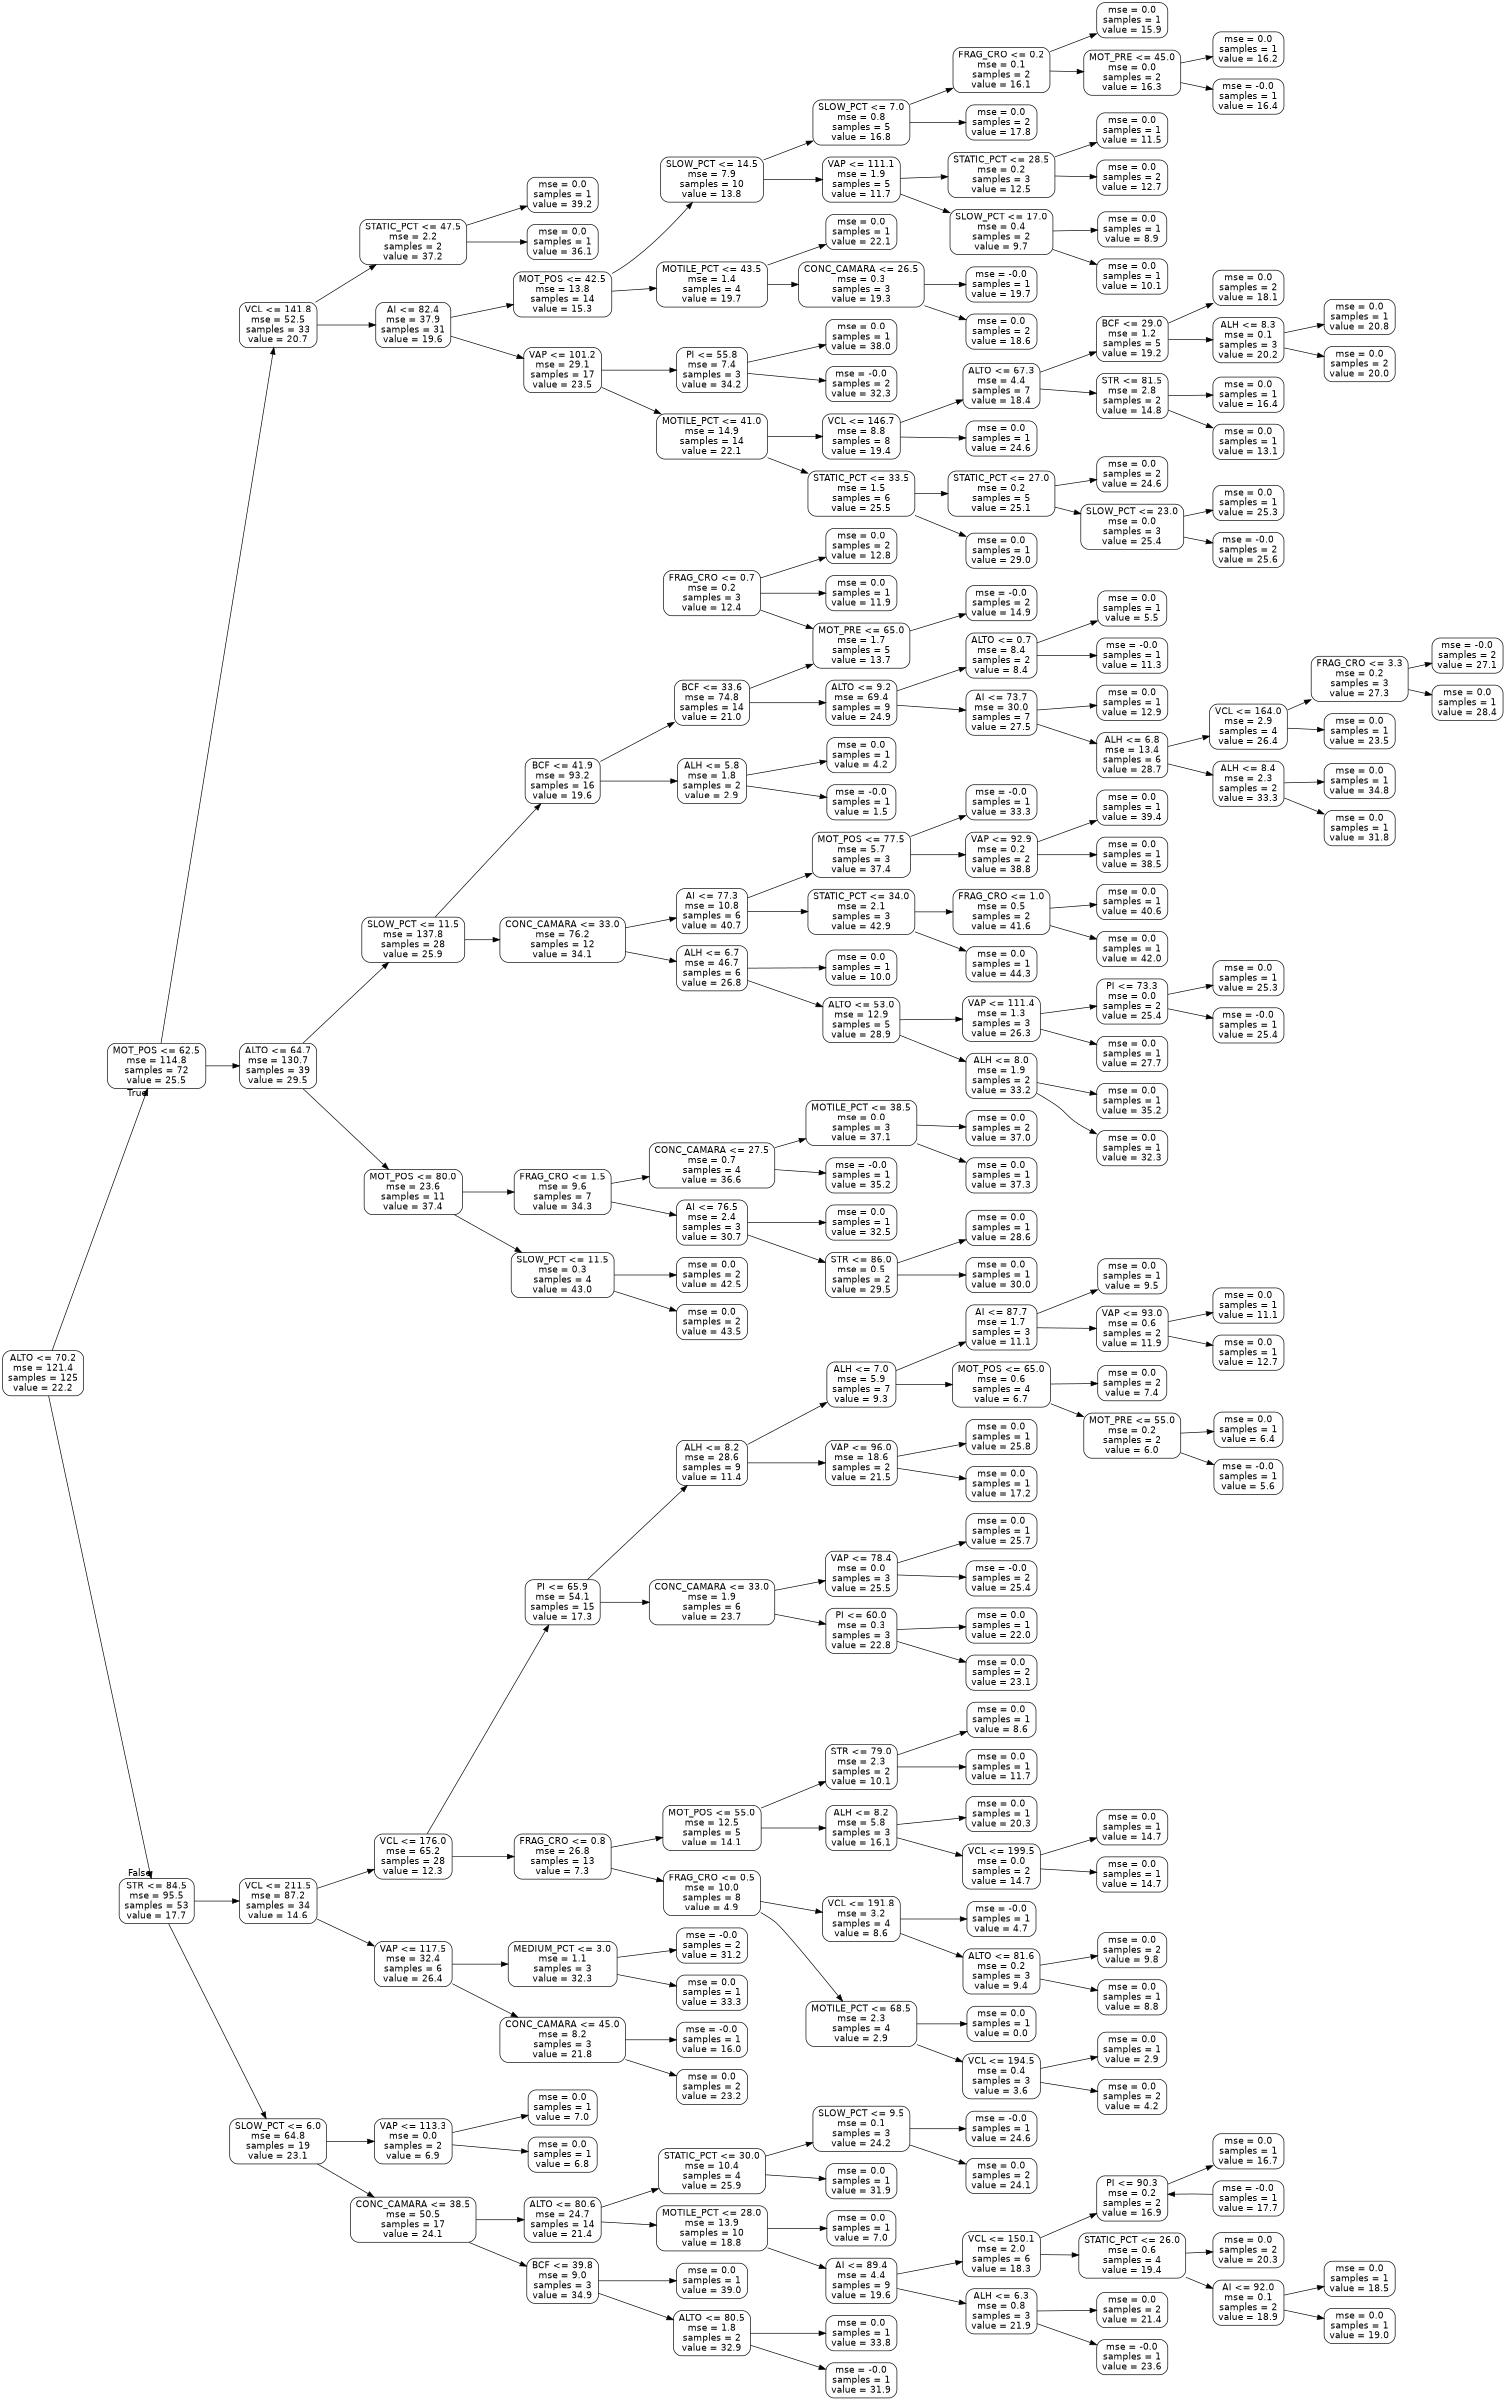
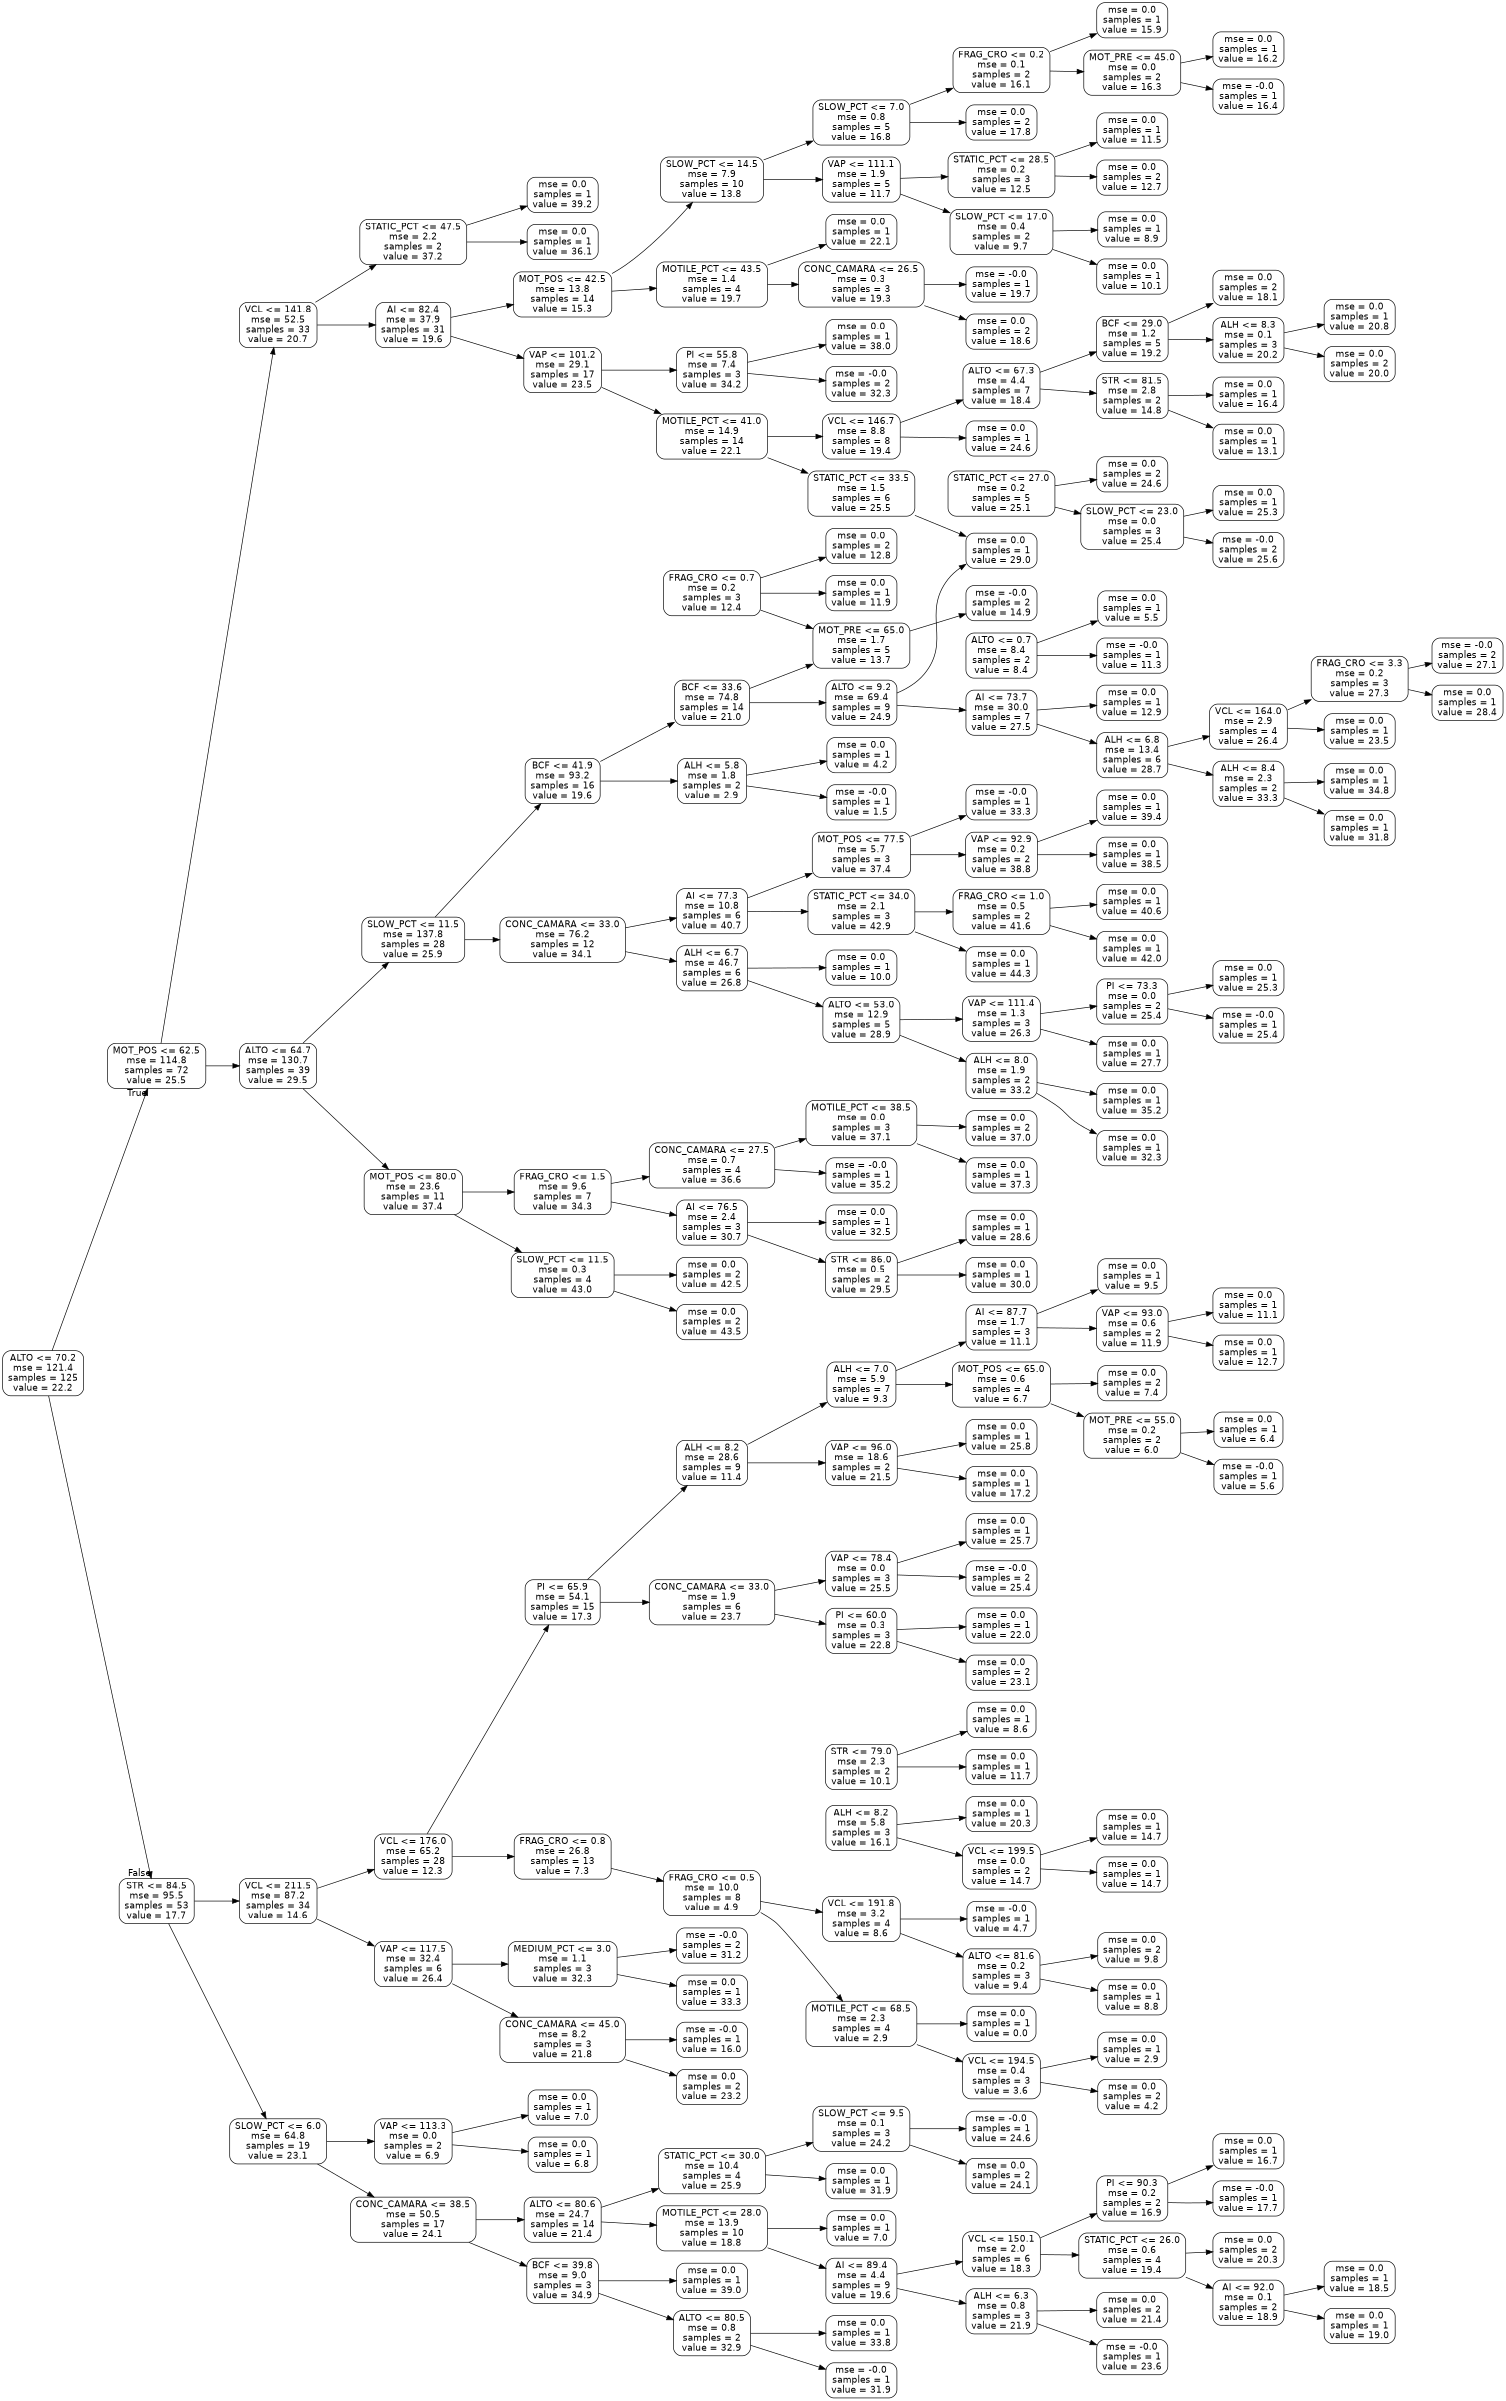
(928, 494) -> none
(928, 680) -> (937, 635)
(712, 1828) -> none
(1194, 2194) -> (1187, 2203)
(712, 2333) -> (712, 2333)
